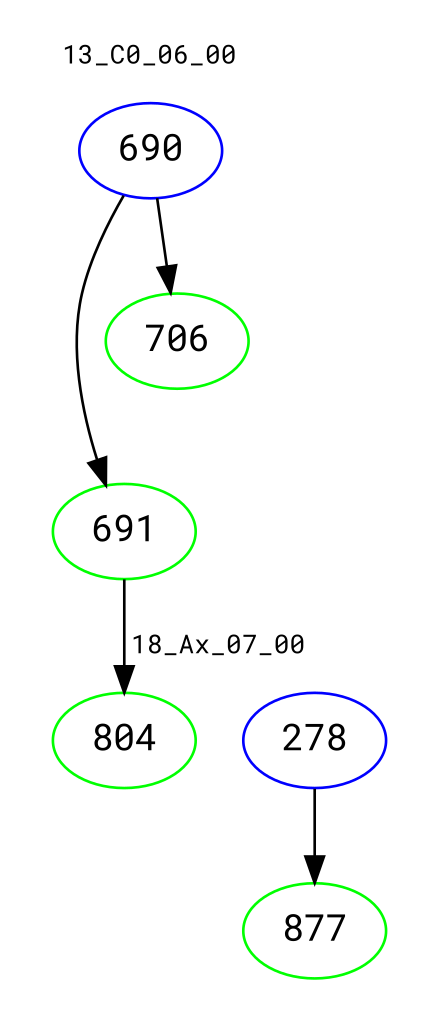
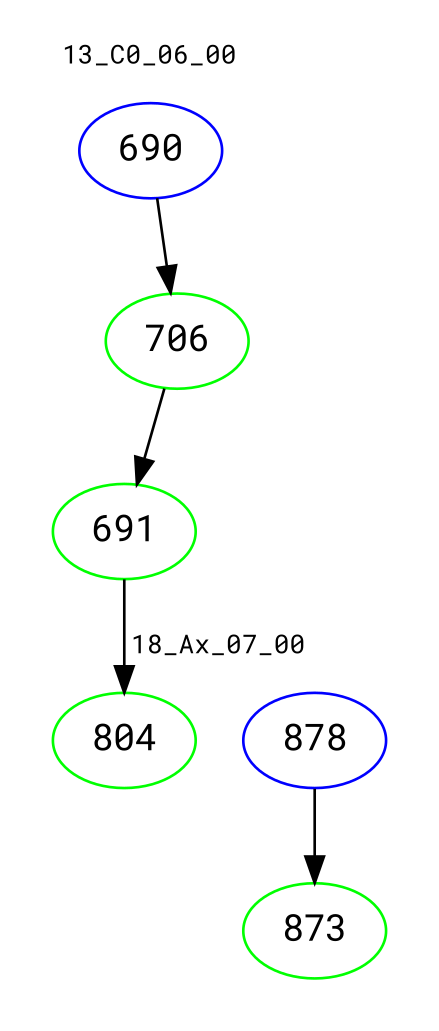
(78, 324) -> (154, 423)
(315, 740) -> (315, 740)
(315, 931) -> (315, 931)
